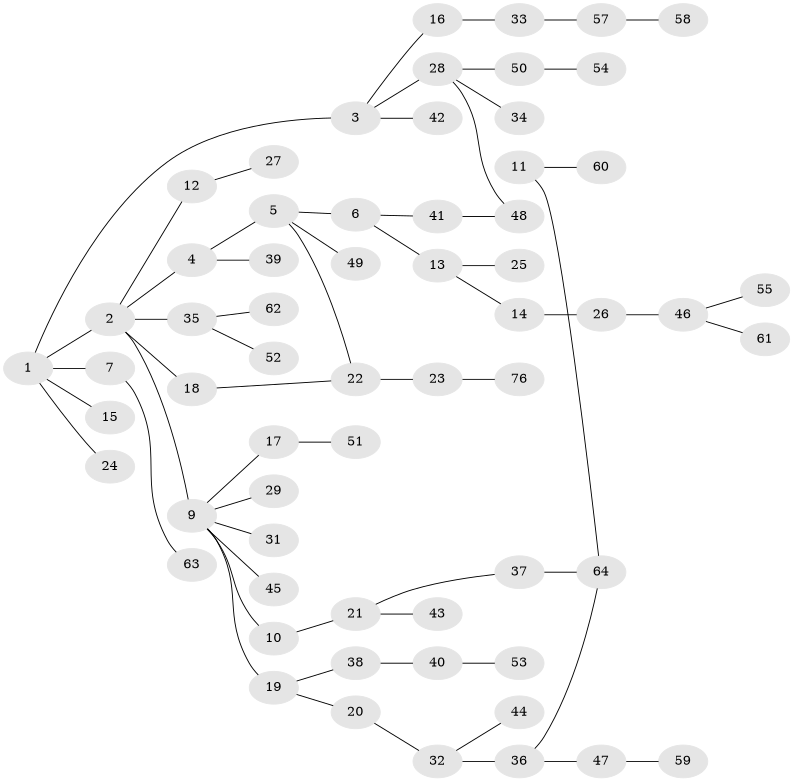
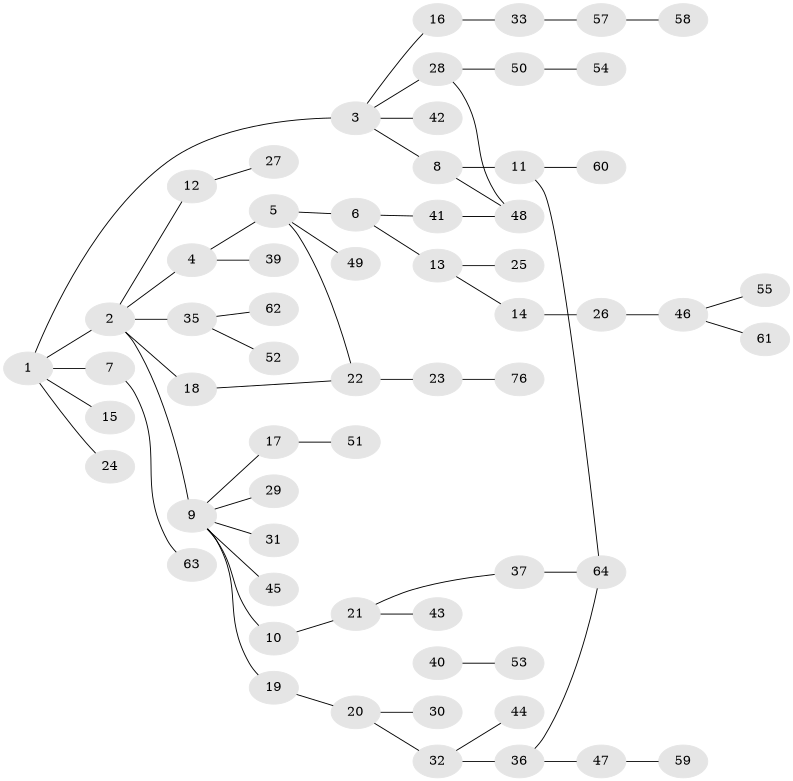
(519, 118) -> none
none -> (438, 167)
(356, 663) -> none
none -> (438, 712)
